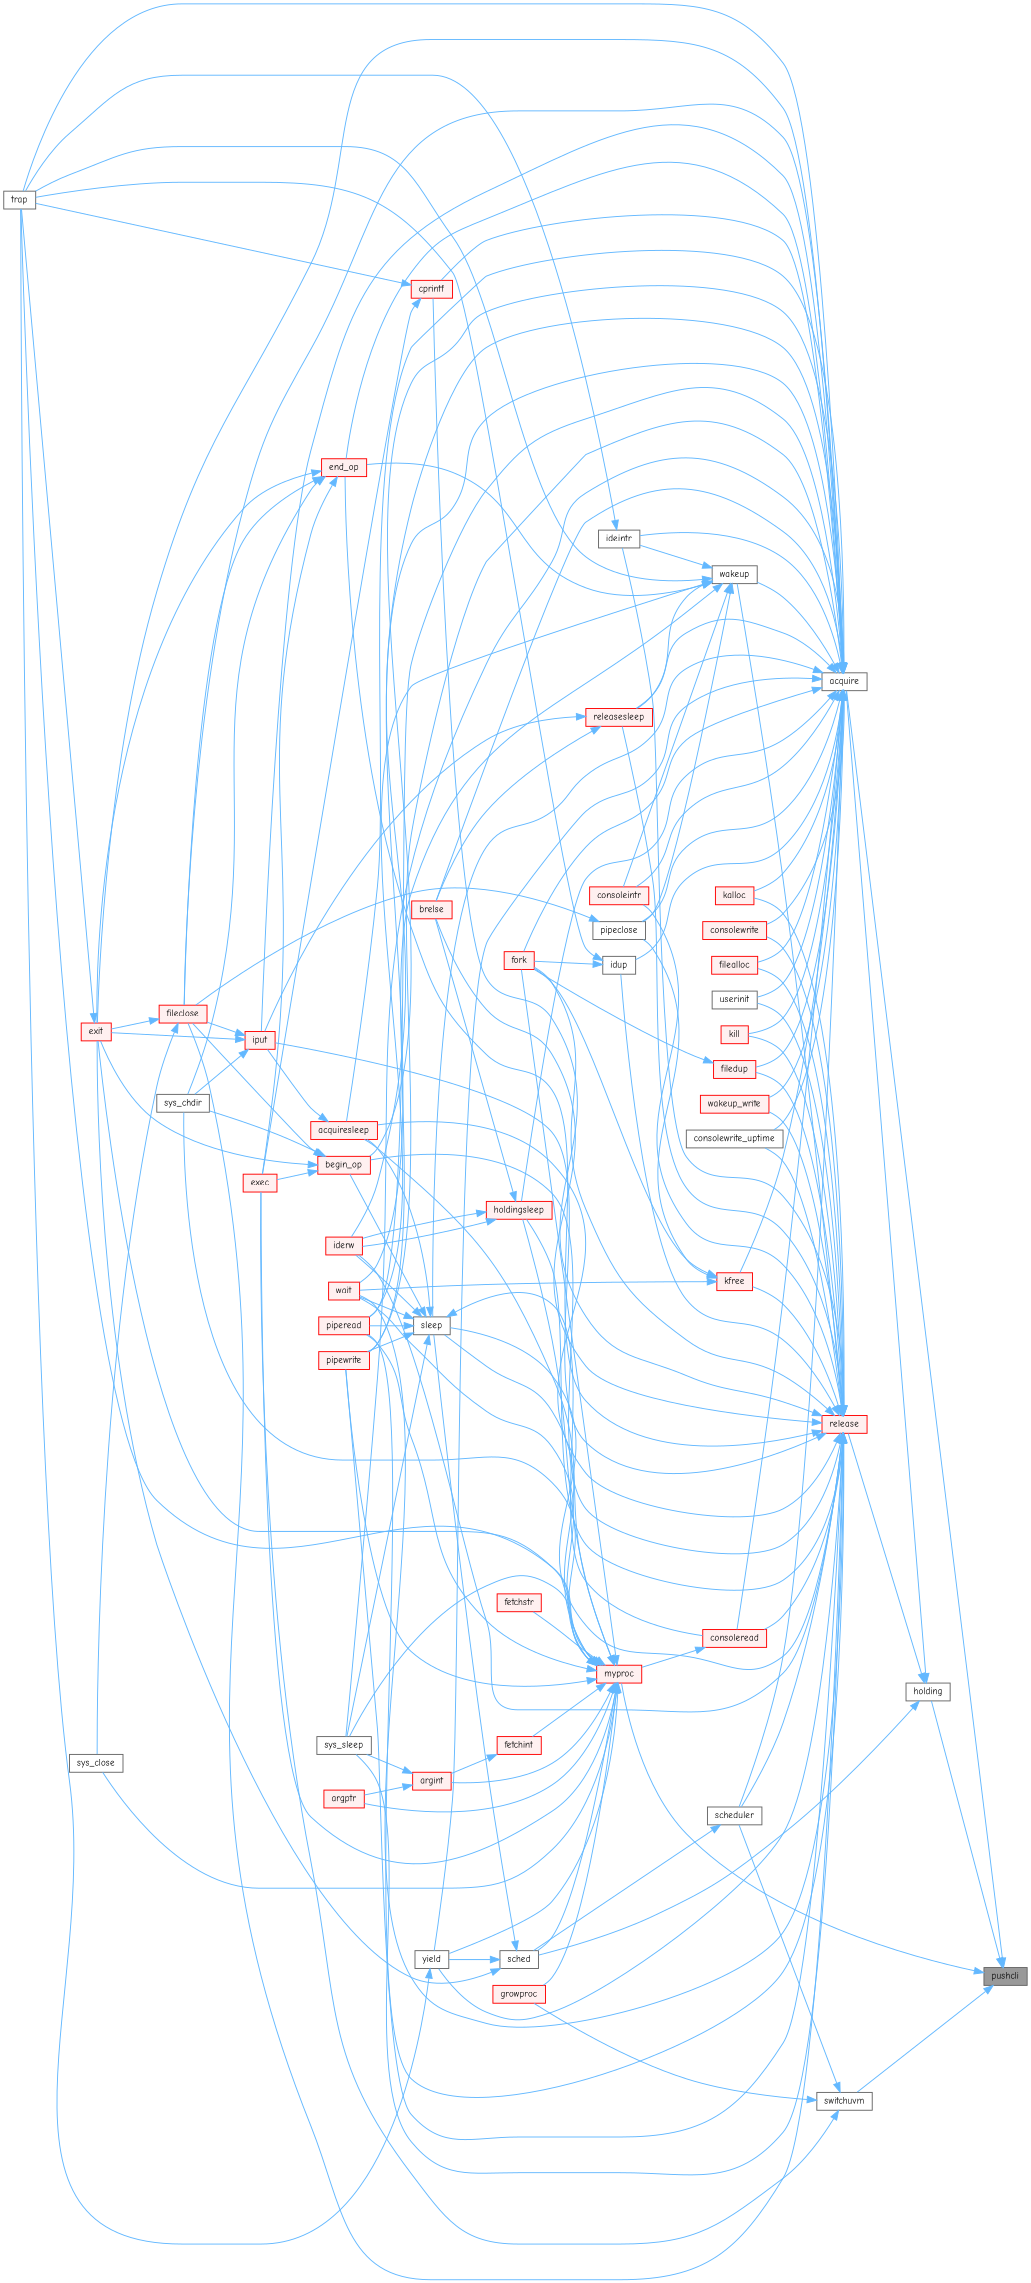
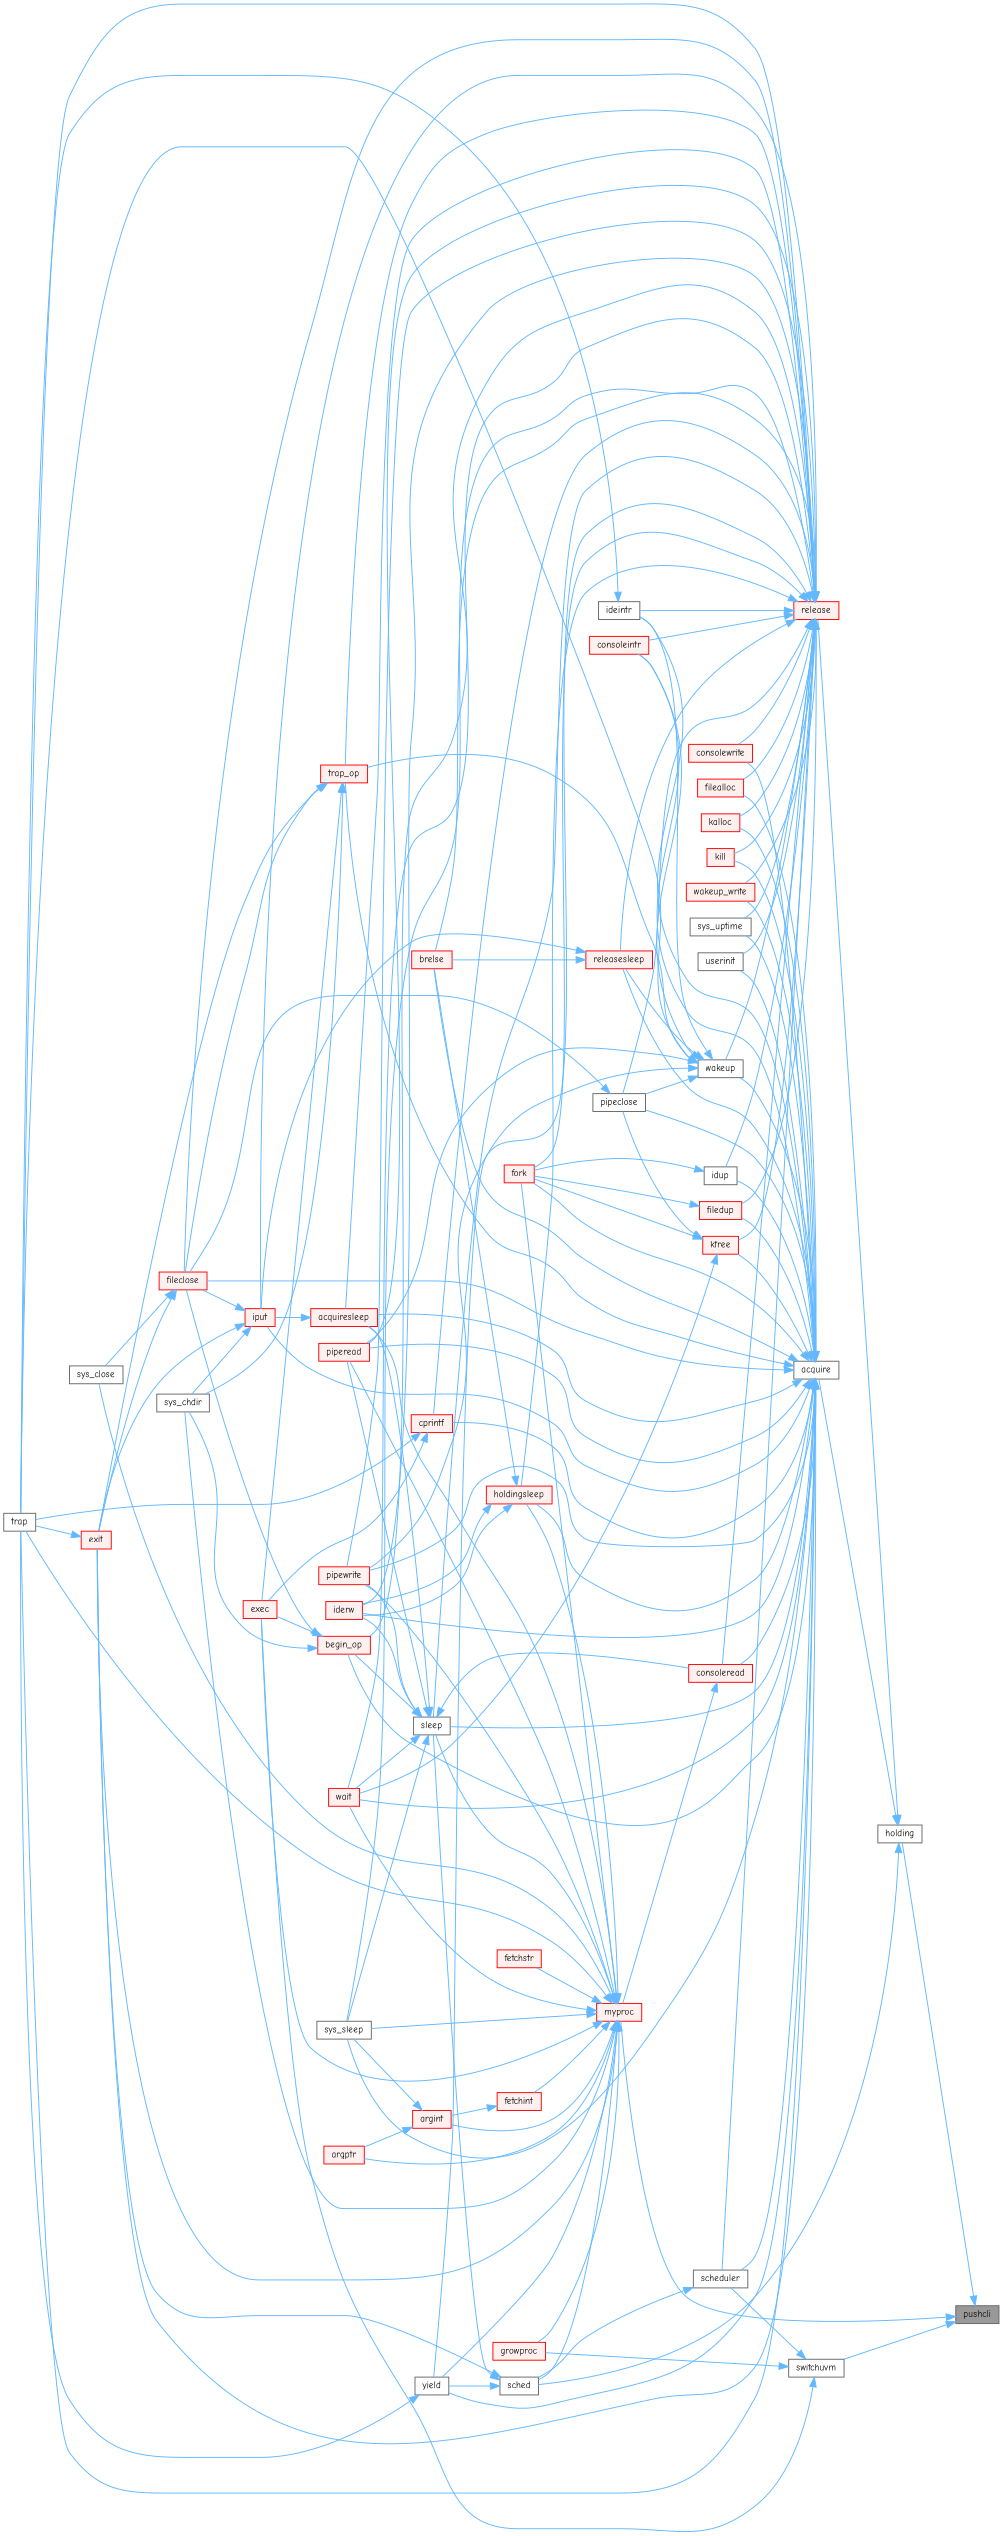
(482, 395) -> (72, 92)
(344, 468) -> (344, 774)
none -> (693, 729)
(177, 1133) -> none
(735, 1139) -> (721, 927)
(924, 1324) -> none
